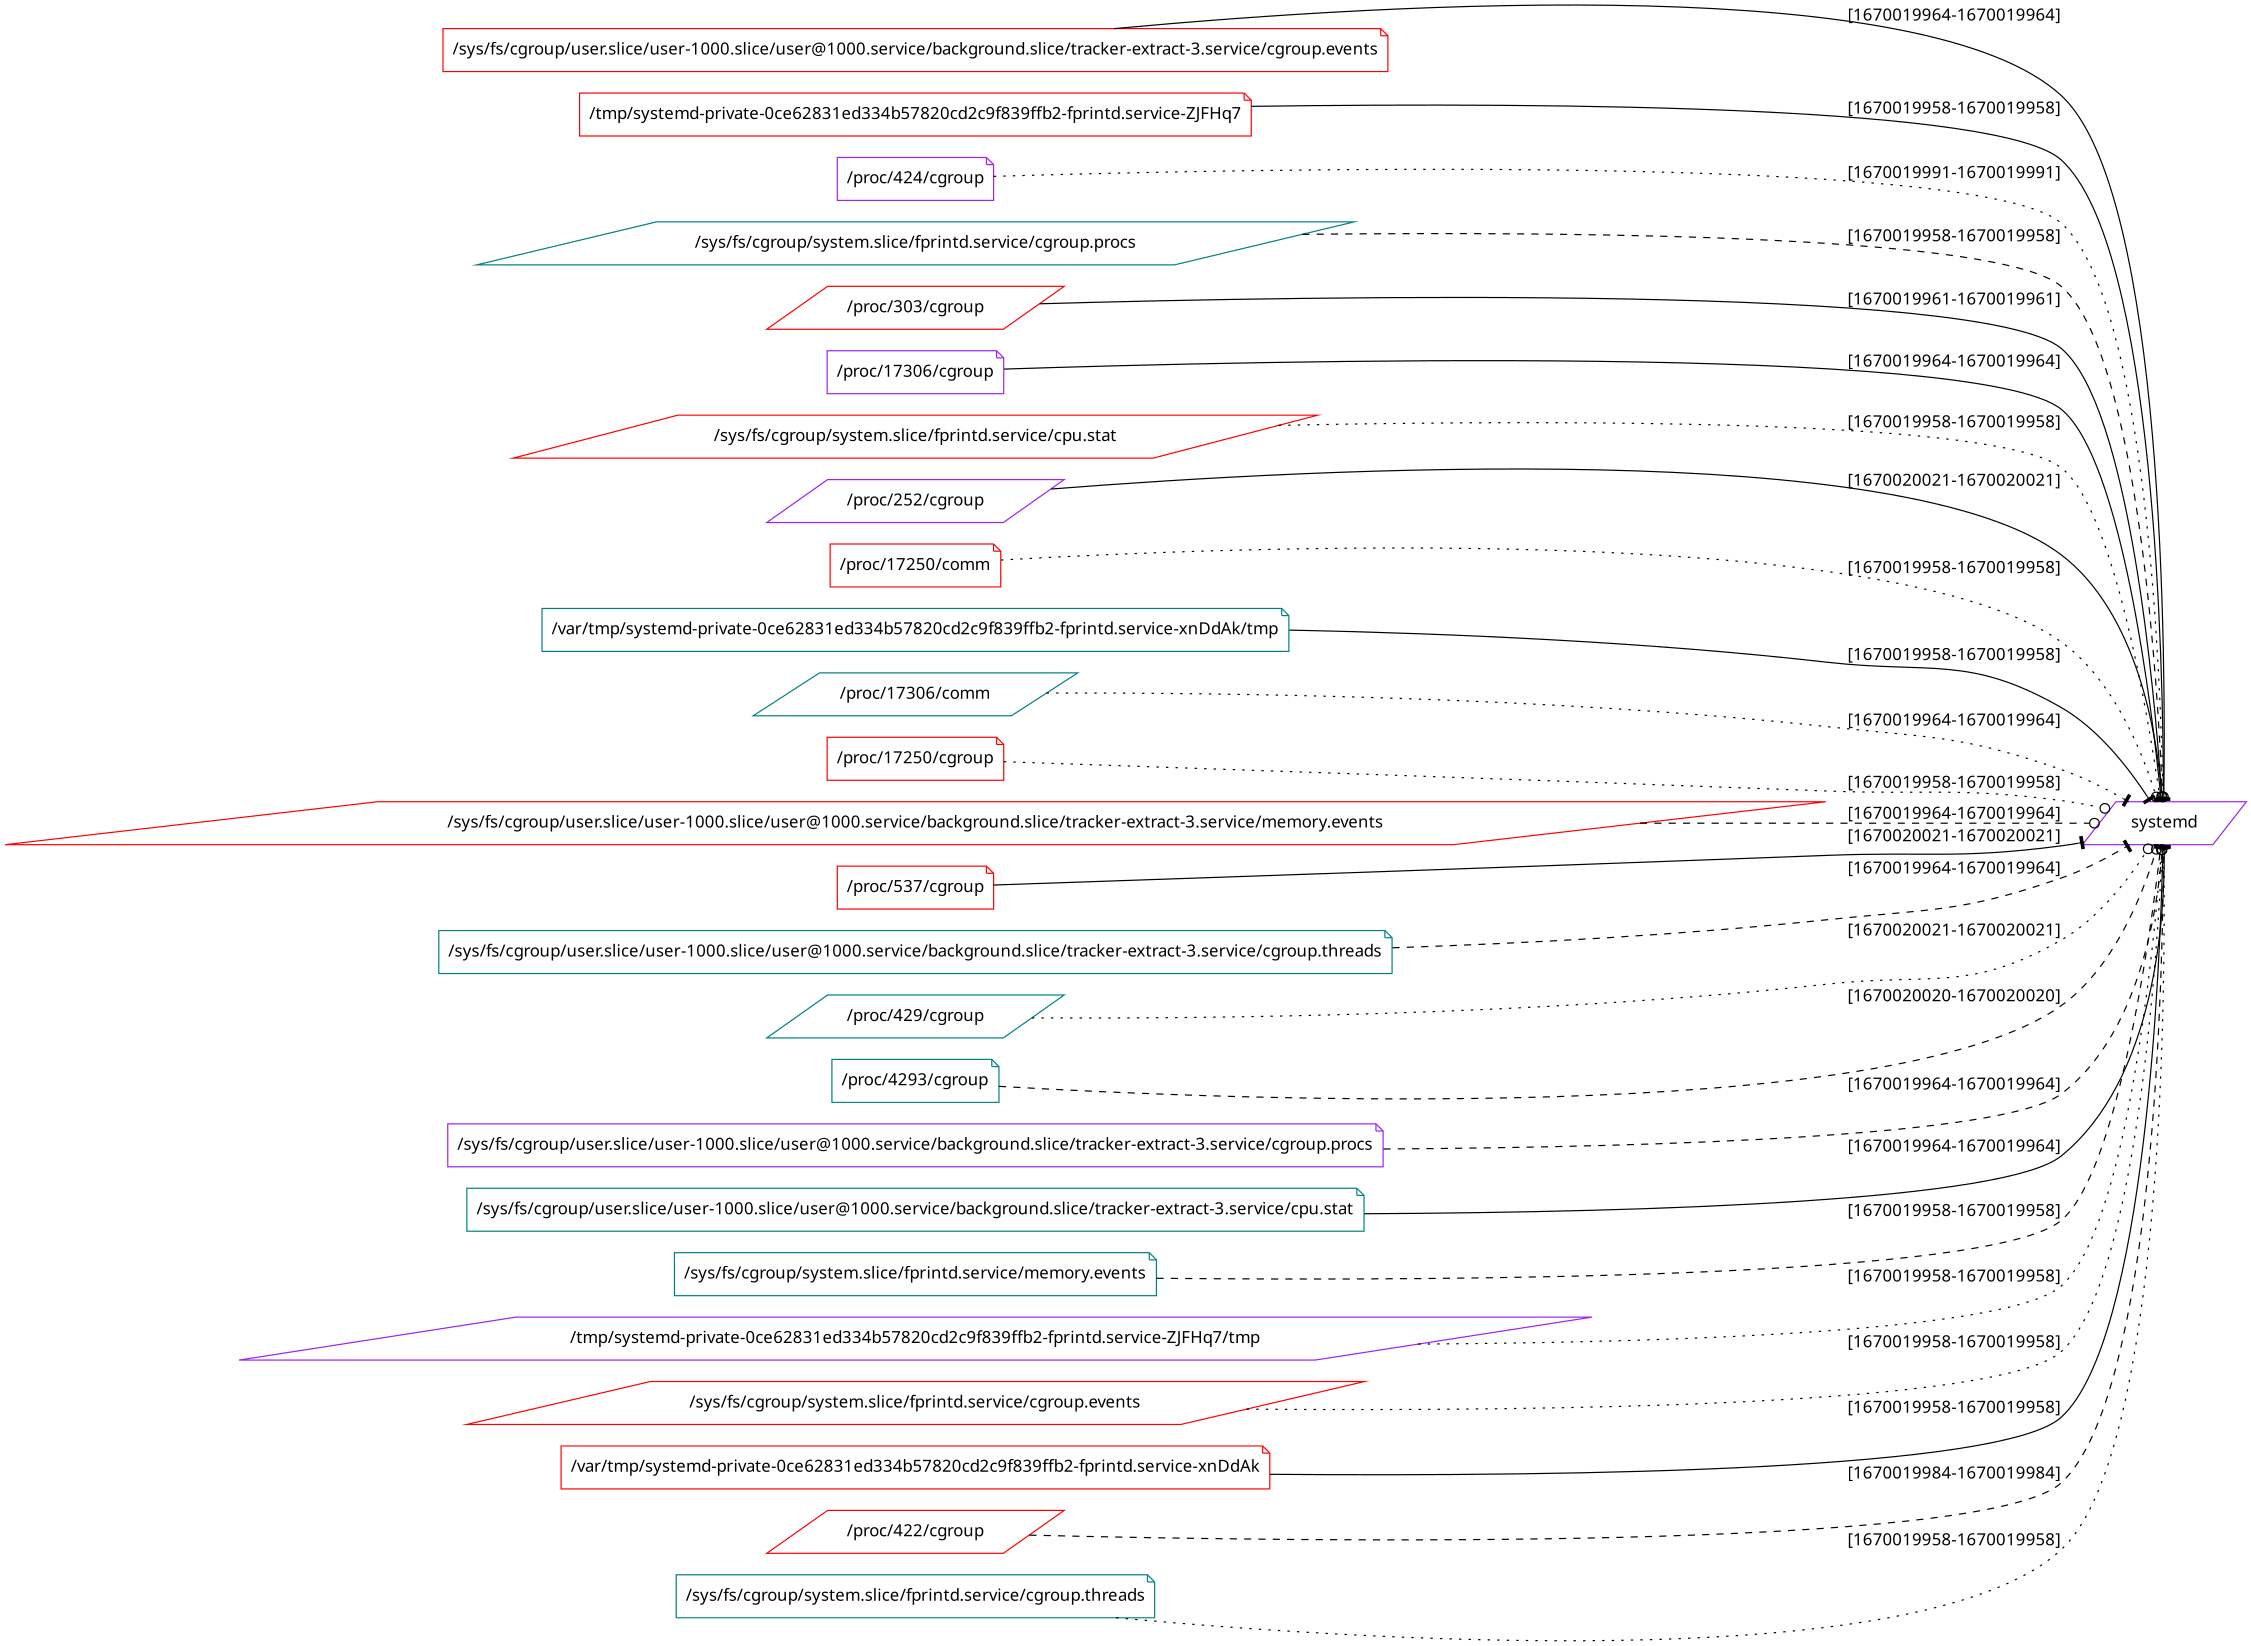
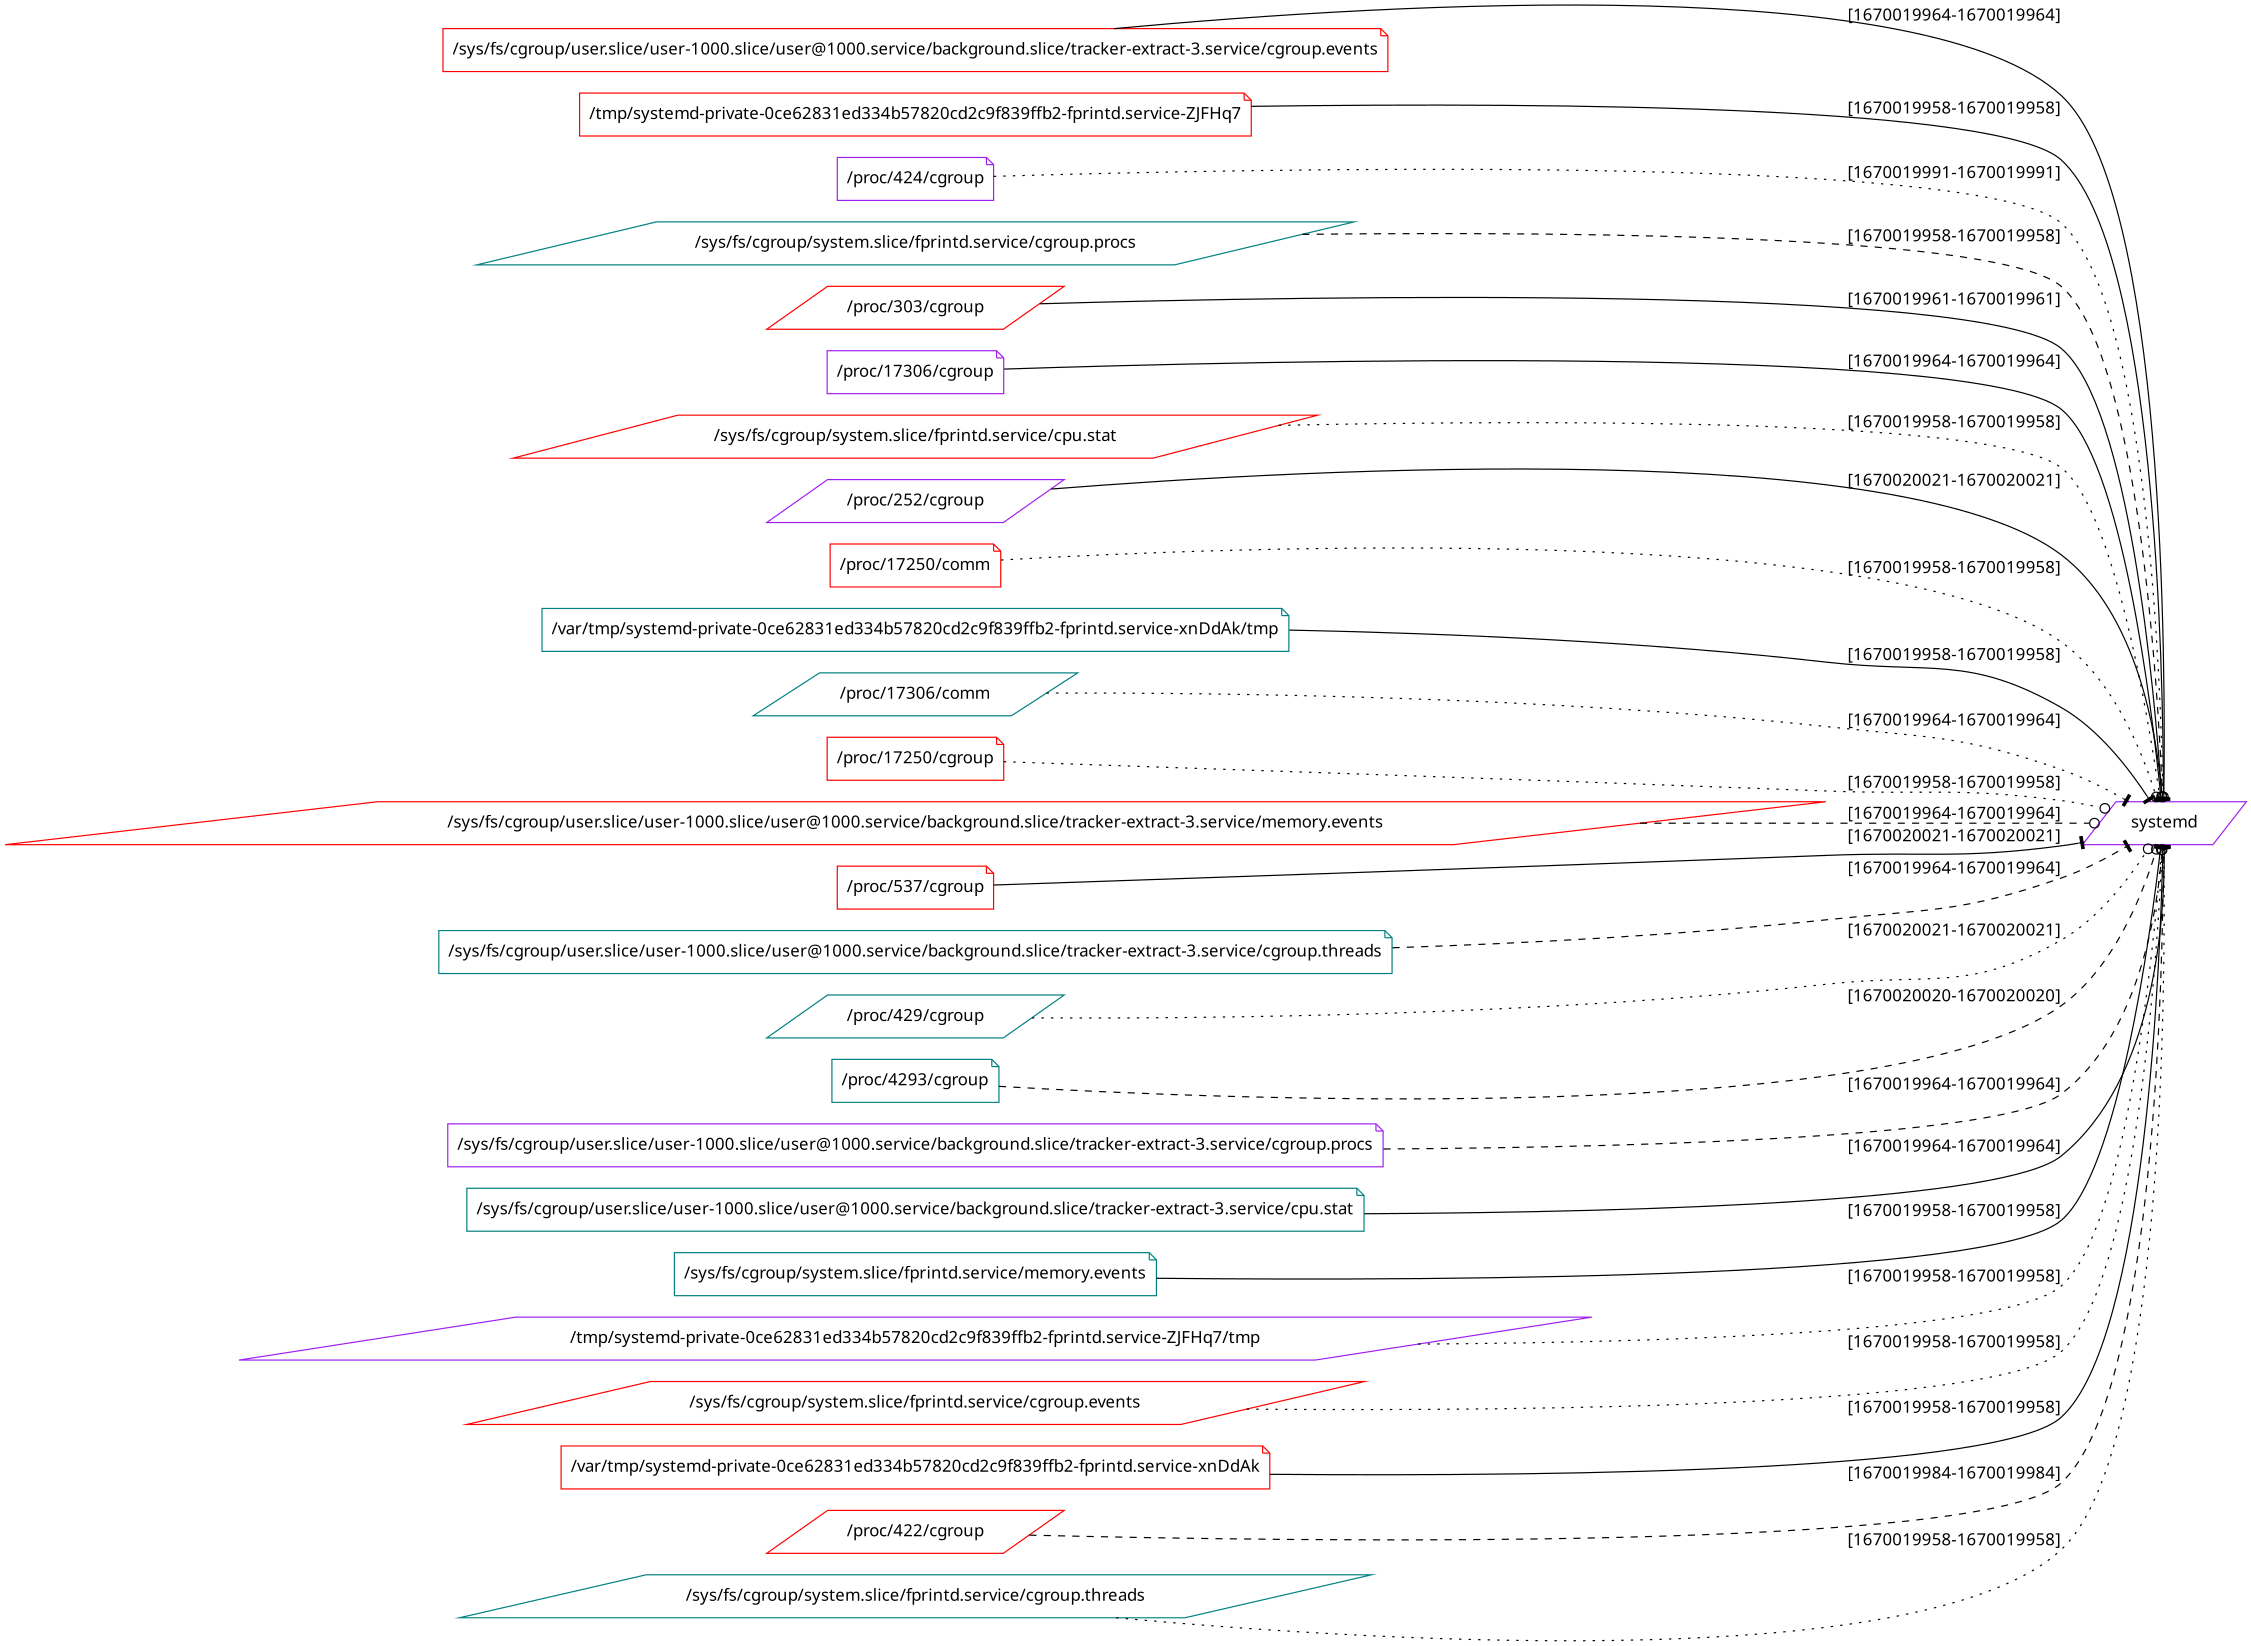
(1805, 1266) -> (1805, 1266)
(915, 1596) -> (915, 1596)
